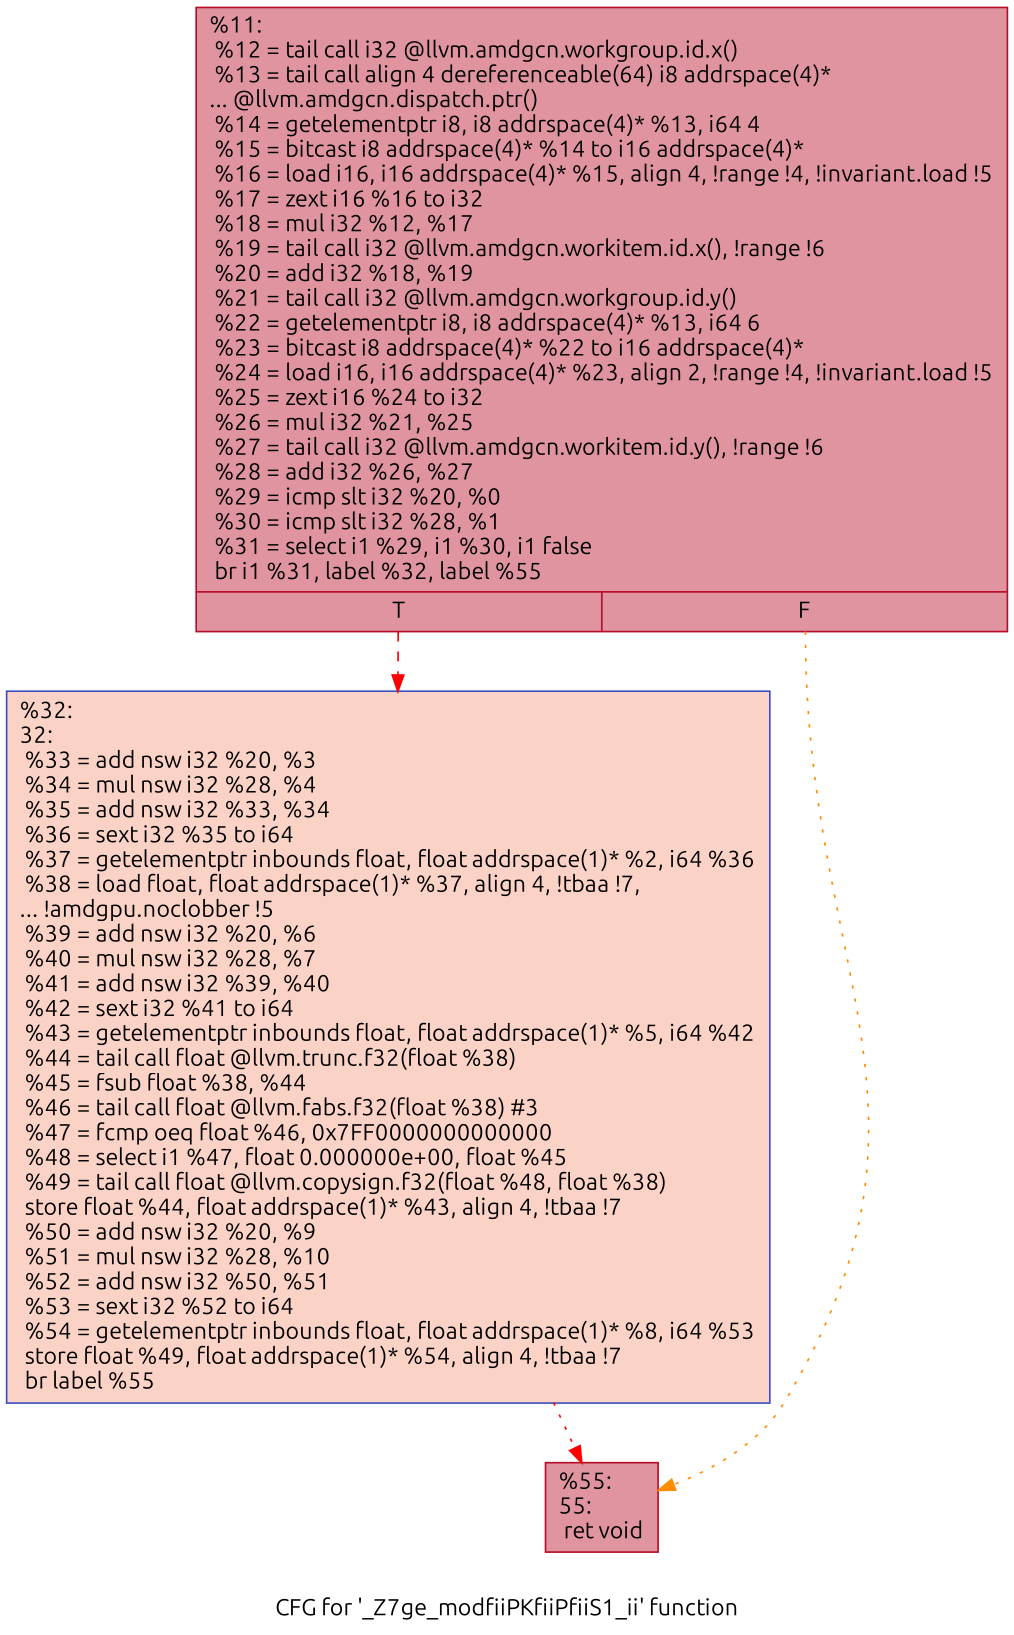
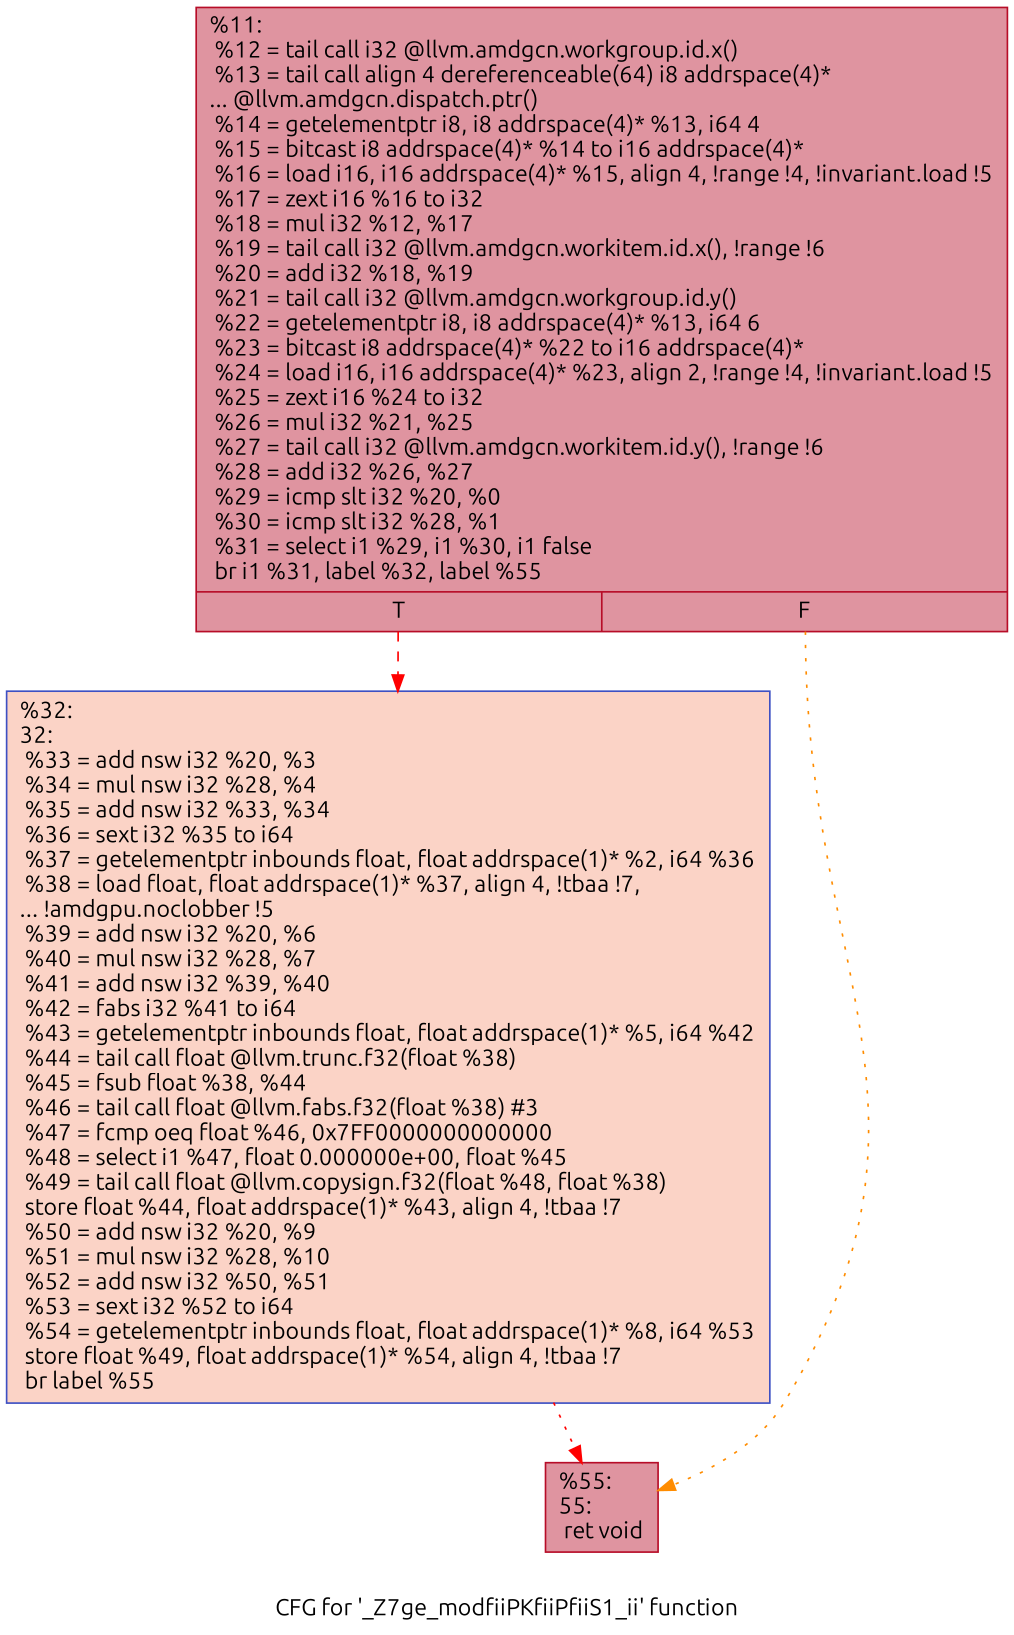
(157, 1009) -> (159, 1009)
